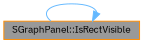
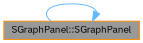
(72, 30) -> (72, 30)
